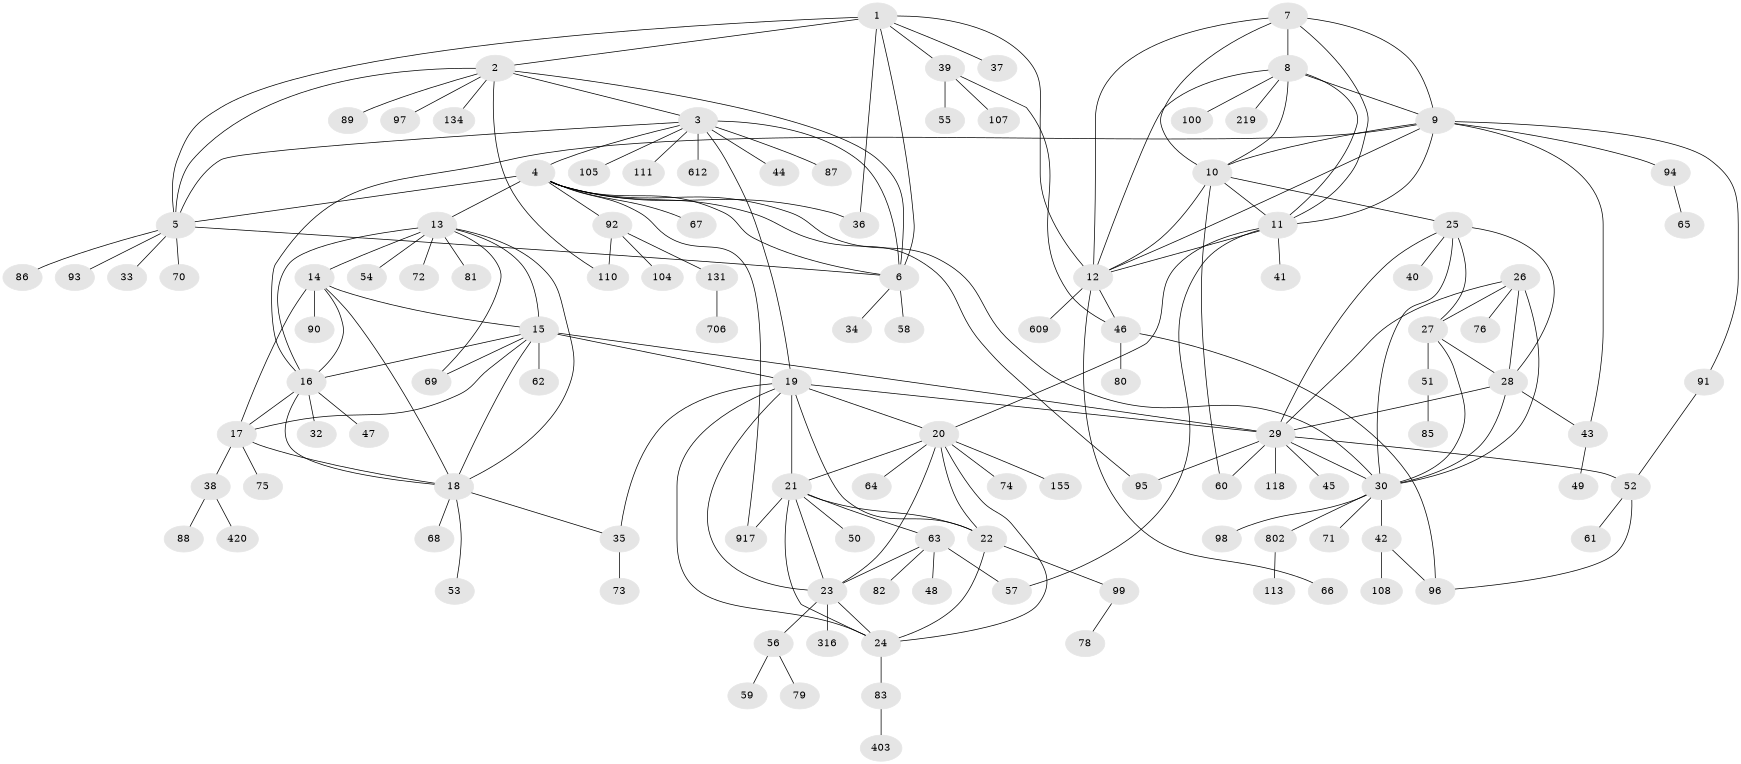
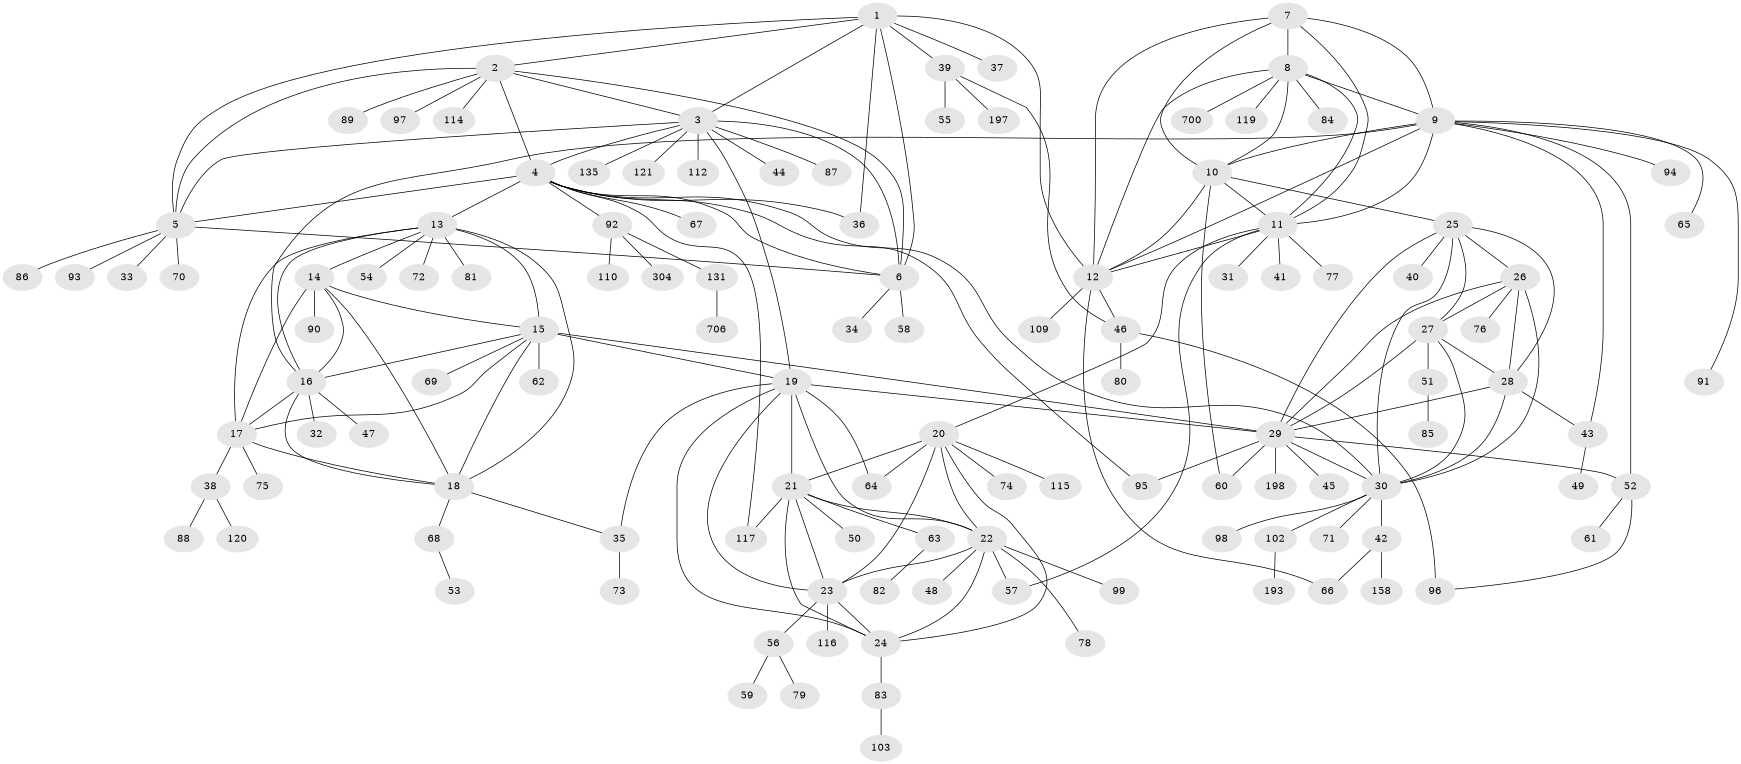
none -> (788, 68)
(454, 121) -> (454, 121)
(999, 121) -> (999, 121)
(1192, 121) -> (1192, 121)
(1246, 121) -> (1246, 121)
none -> (1328, 121)
(589, 173) -> (589, 173)
(644, 173) -> (644, 173)
(698, 173) -> (698, 173)
(512, 191) -> (515, 120)
(1678, 199) -> (1607, 130)
none -> (1487, 251)
(662, 277) -> (662, 277)
none -> (1228, 277)
none -> (1333, 277)
(495, 298) -> (265, 277)
(1039, 330) -> (1039, 330)
none -> (1356, 387)
(866, 408) -> (845, 426)
(1667, 434) -> (1631, 239)
(1061, 487) -> (1061, 487)
(1276, 487) -> (1276, 487)
(238, 539) -> (238, 539)
(461, 539) -> (445, 565)
(746, 539) -> (746, 539)
(1276, 539) -> (1276, 539)
(881, 565) -> (917, 563)
(933, 565) -> (960, 565)
(973, 565) -> (999, 565)
(1408, 565) -> (1355, 565)
(1274, 591) -> (1274, 591)
(1382, 591) -> (1382, 591)
(1102, 617) -> (1050, 592)
(827, 644) -> (827, 644)
(881, 748) -> (881, 748)
